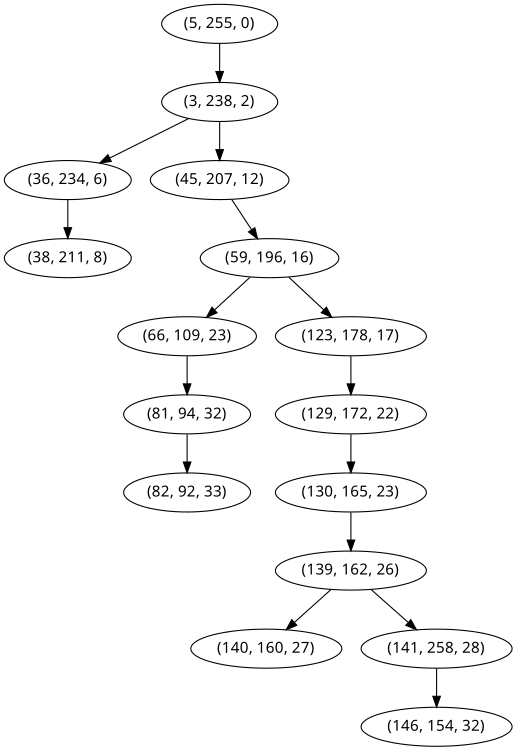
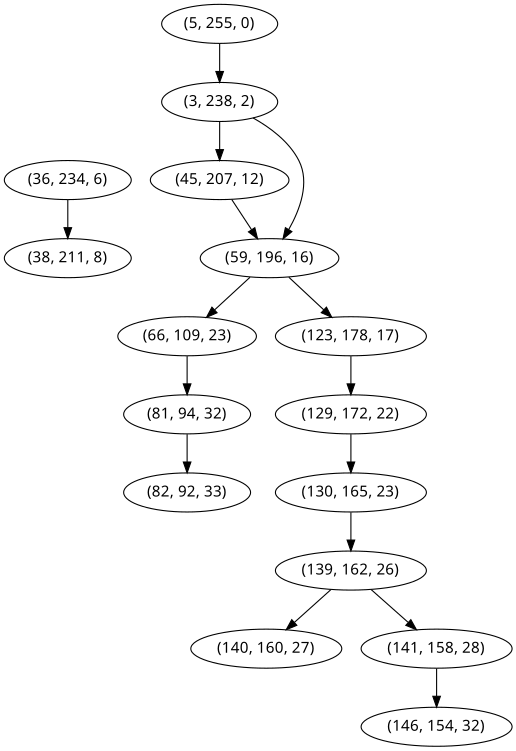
(149, 138) -> (300, 165)
(437, 649) -> (437, 649)
